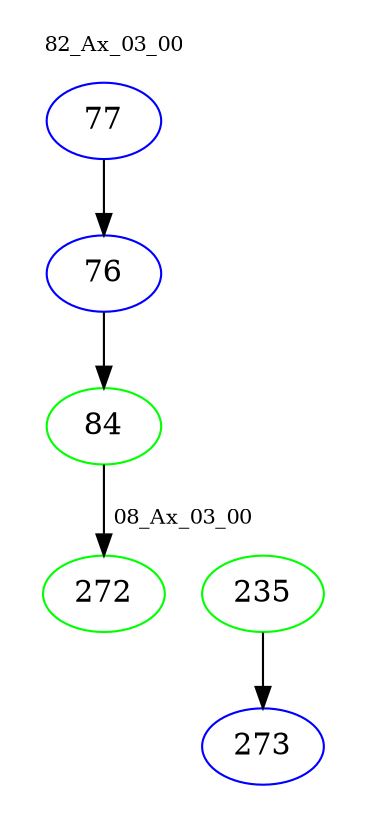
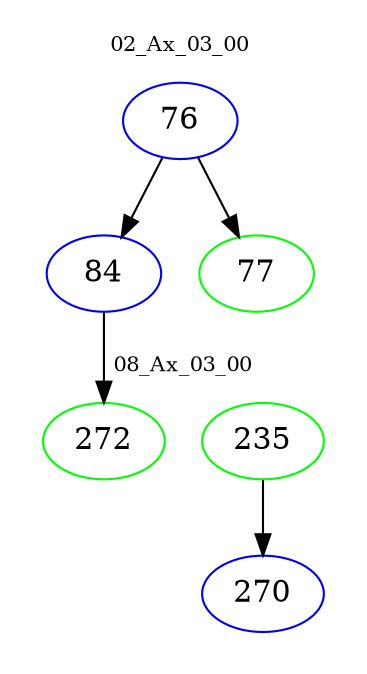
(115, 46) -> (180, 46)
(104, 121) -> (257, 274)
(104, 187) -> (214, 188)
(104, 426) -> (104, 274)
(263, 747) -> (263, 594)
